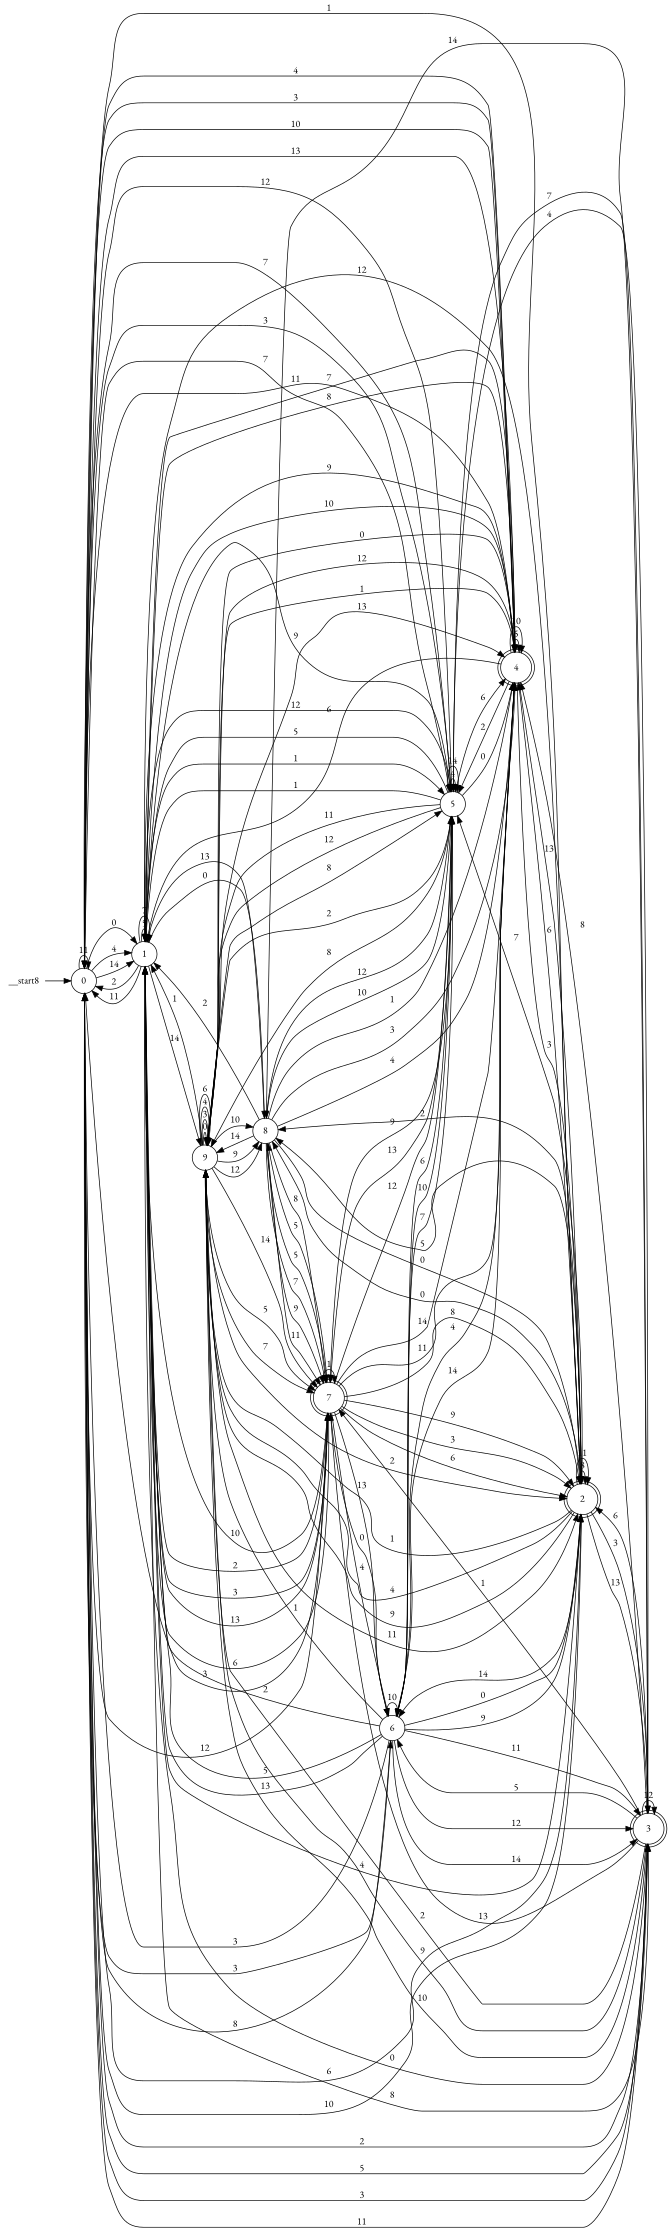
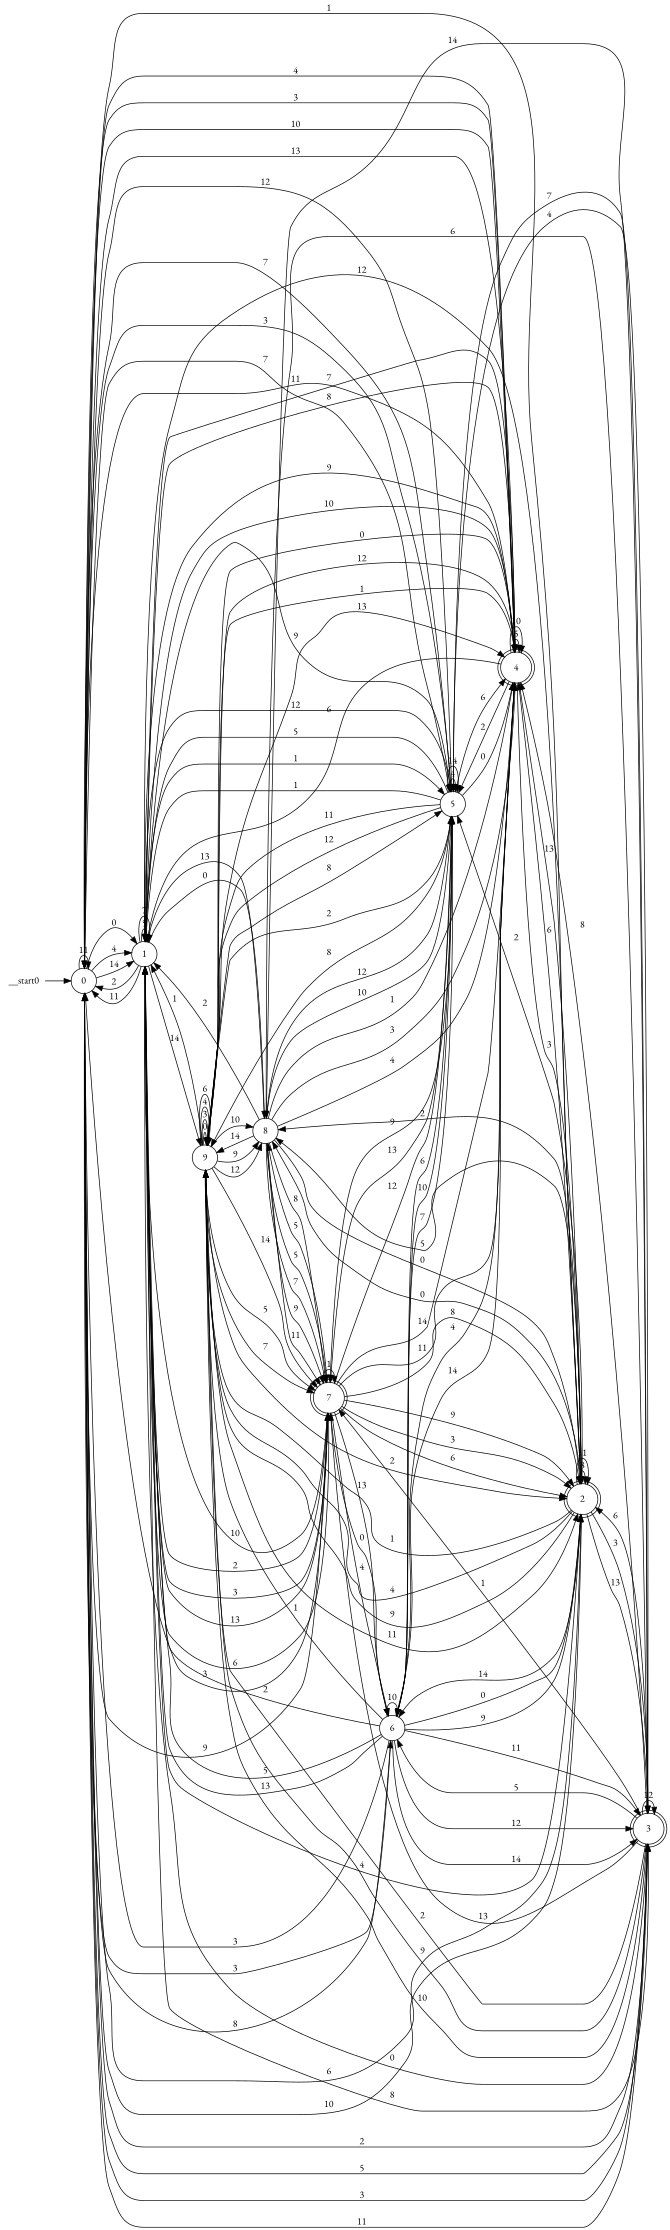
none -> (609, 441)
(516, 938) -> (516, 938)
(24, 981) -> (24, 981)
(205, 1748) -> (205, 1748)
